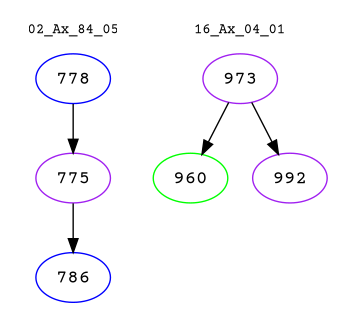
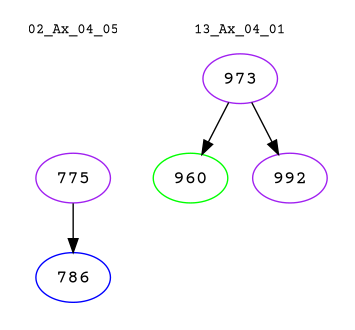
(74, 30) -> (74, 30)
(240, 30) -> (240, 30)
(73, 79) -> none
